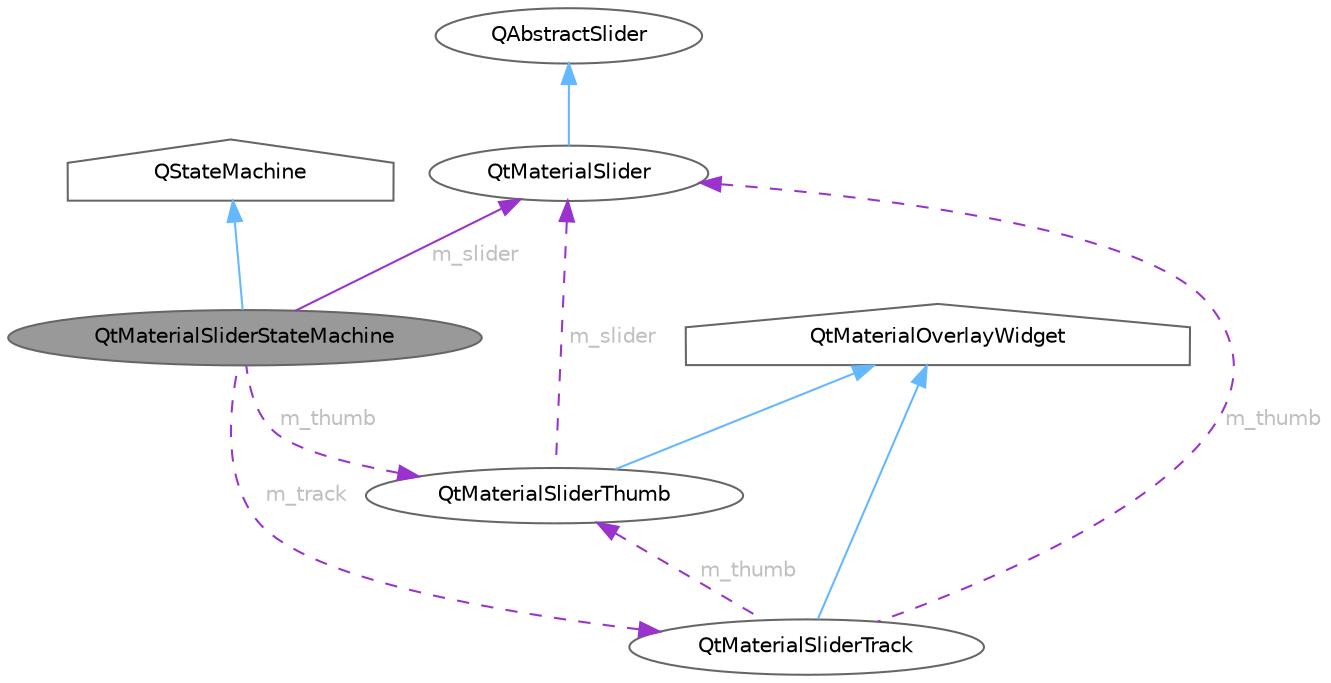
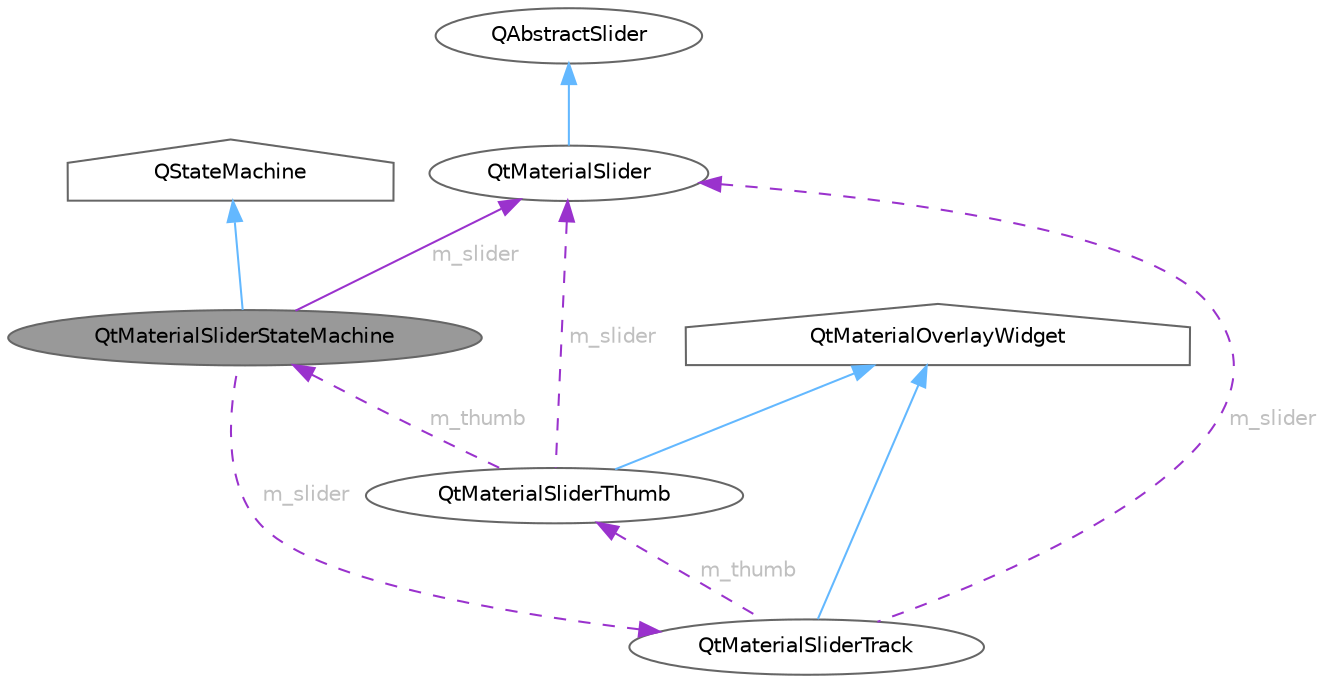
(1270, 420) -> (1270, 420)
(300, 446) -> (406, 423)
(303, 496) -> (303, 496)
